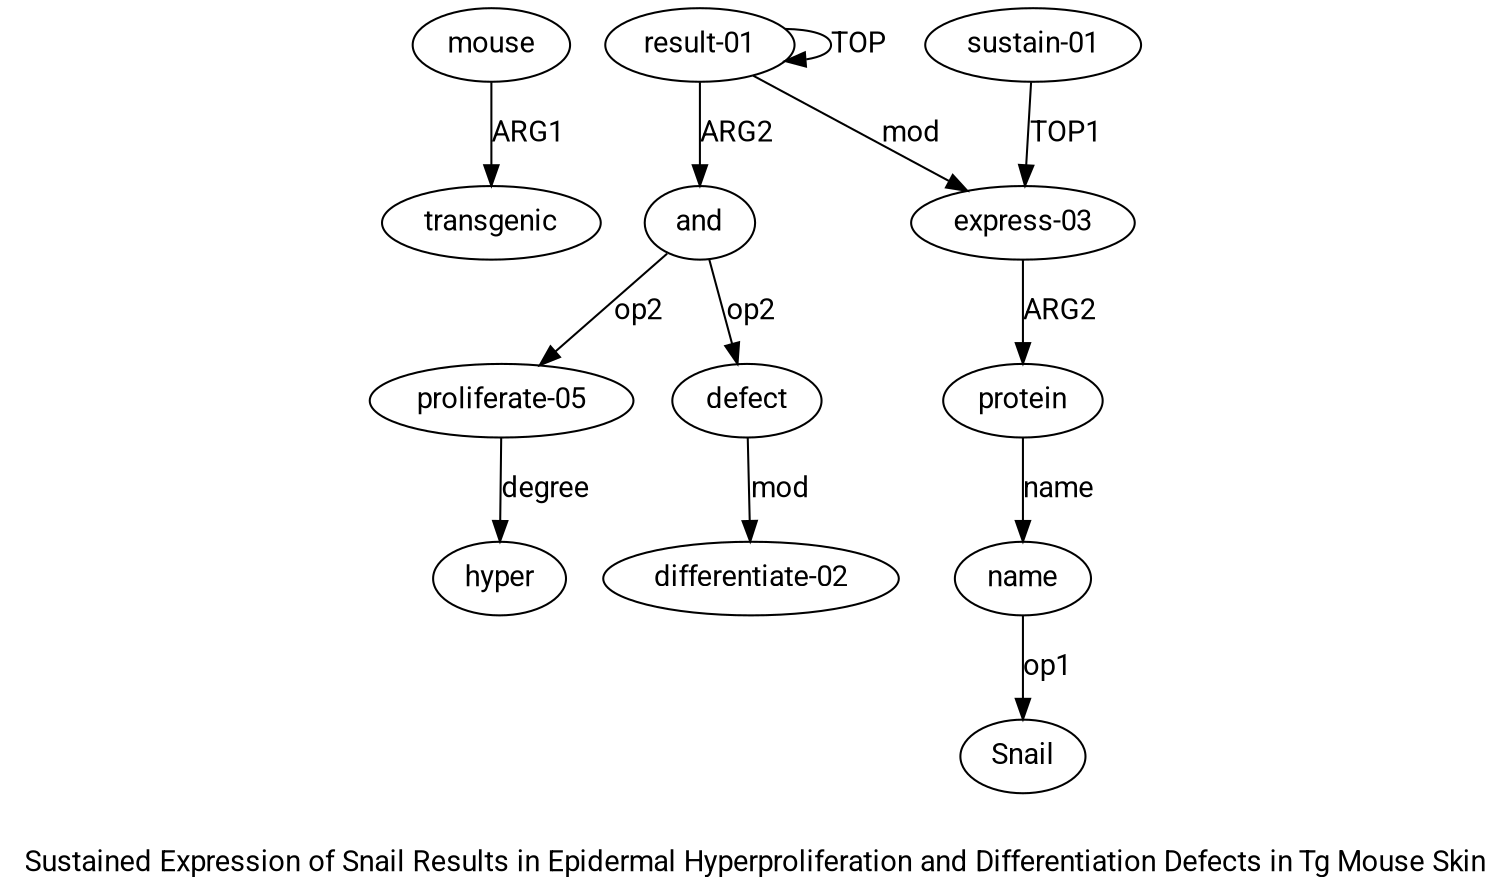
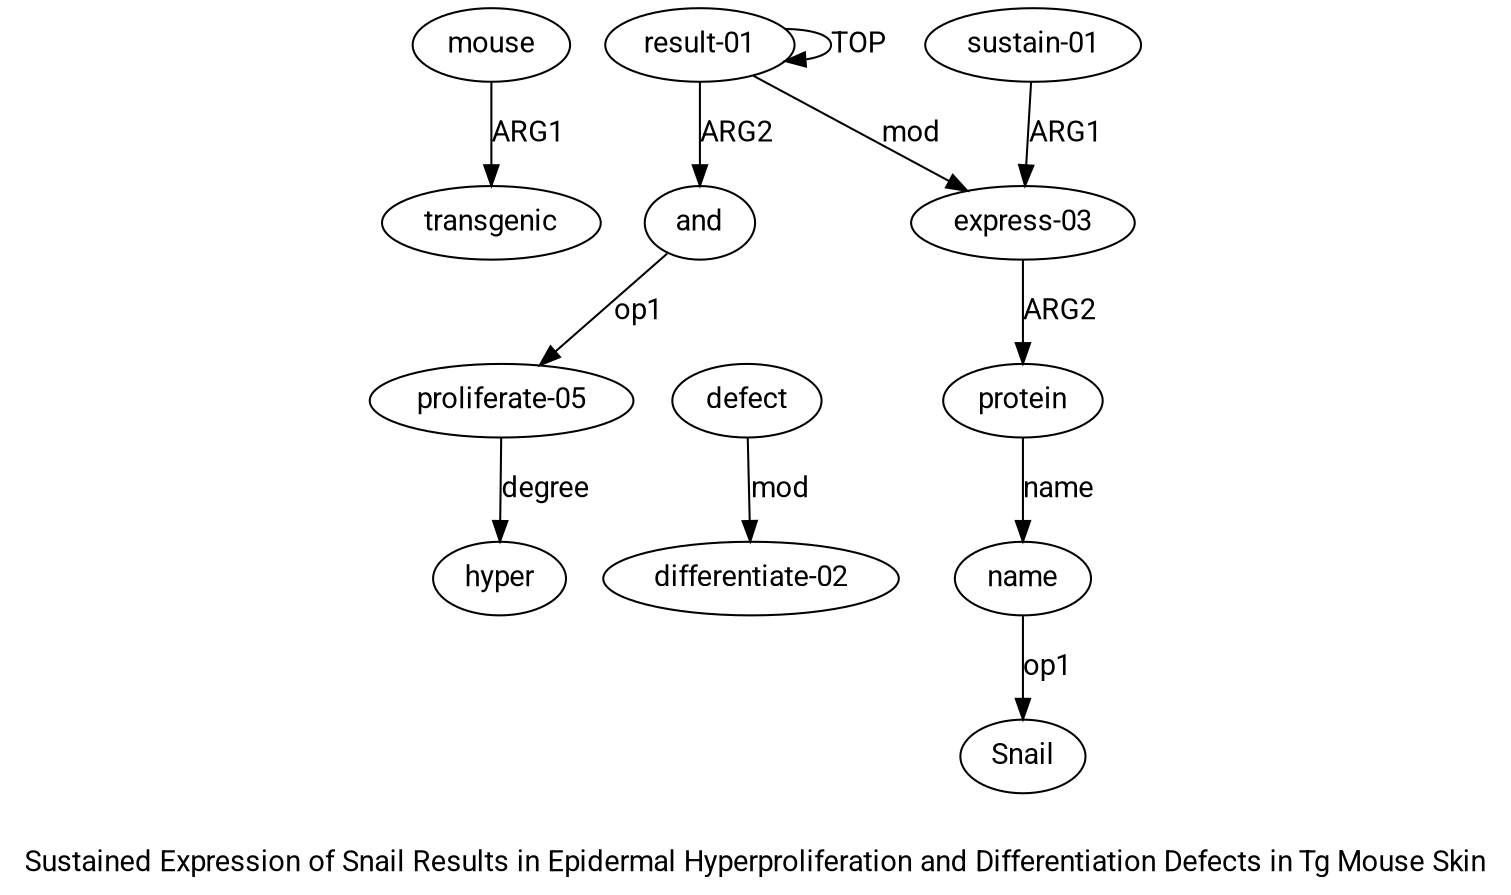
(1066, 134) -> (1066, 134)
(721, 302) -> none
(639, 312) -> (639, 312)
